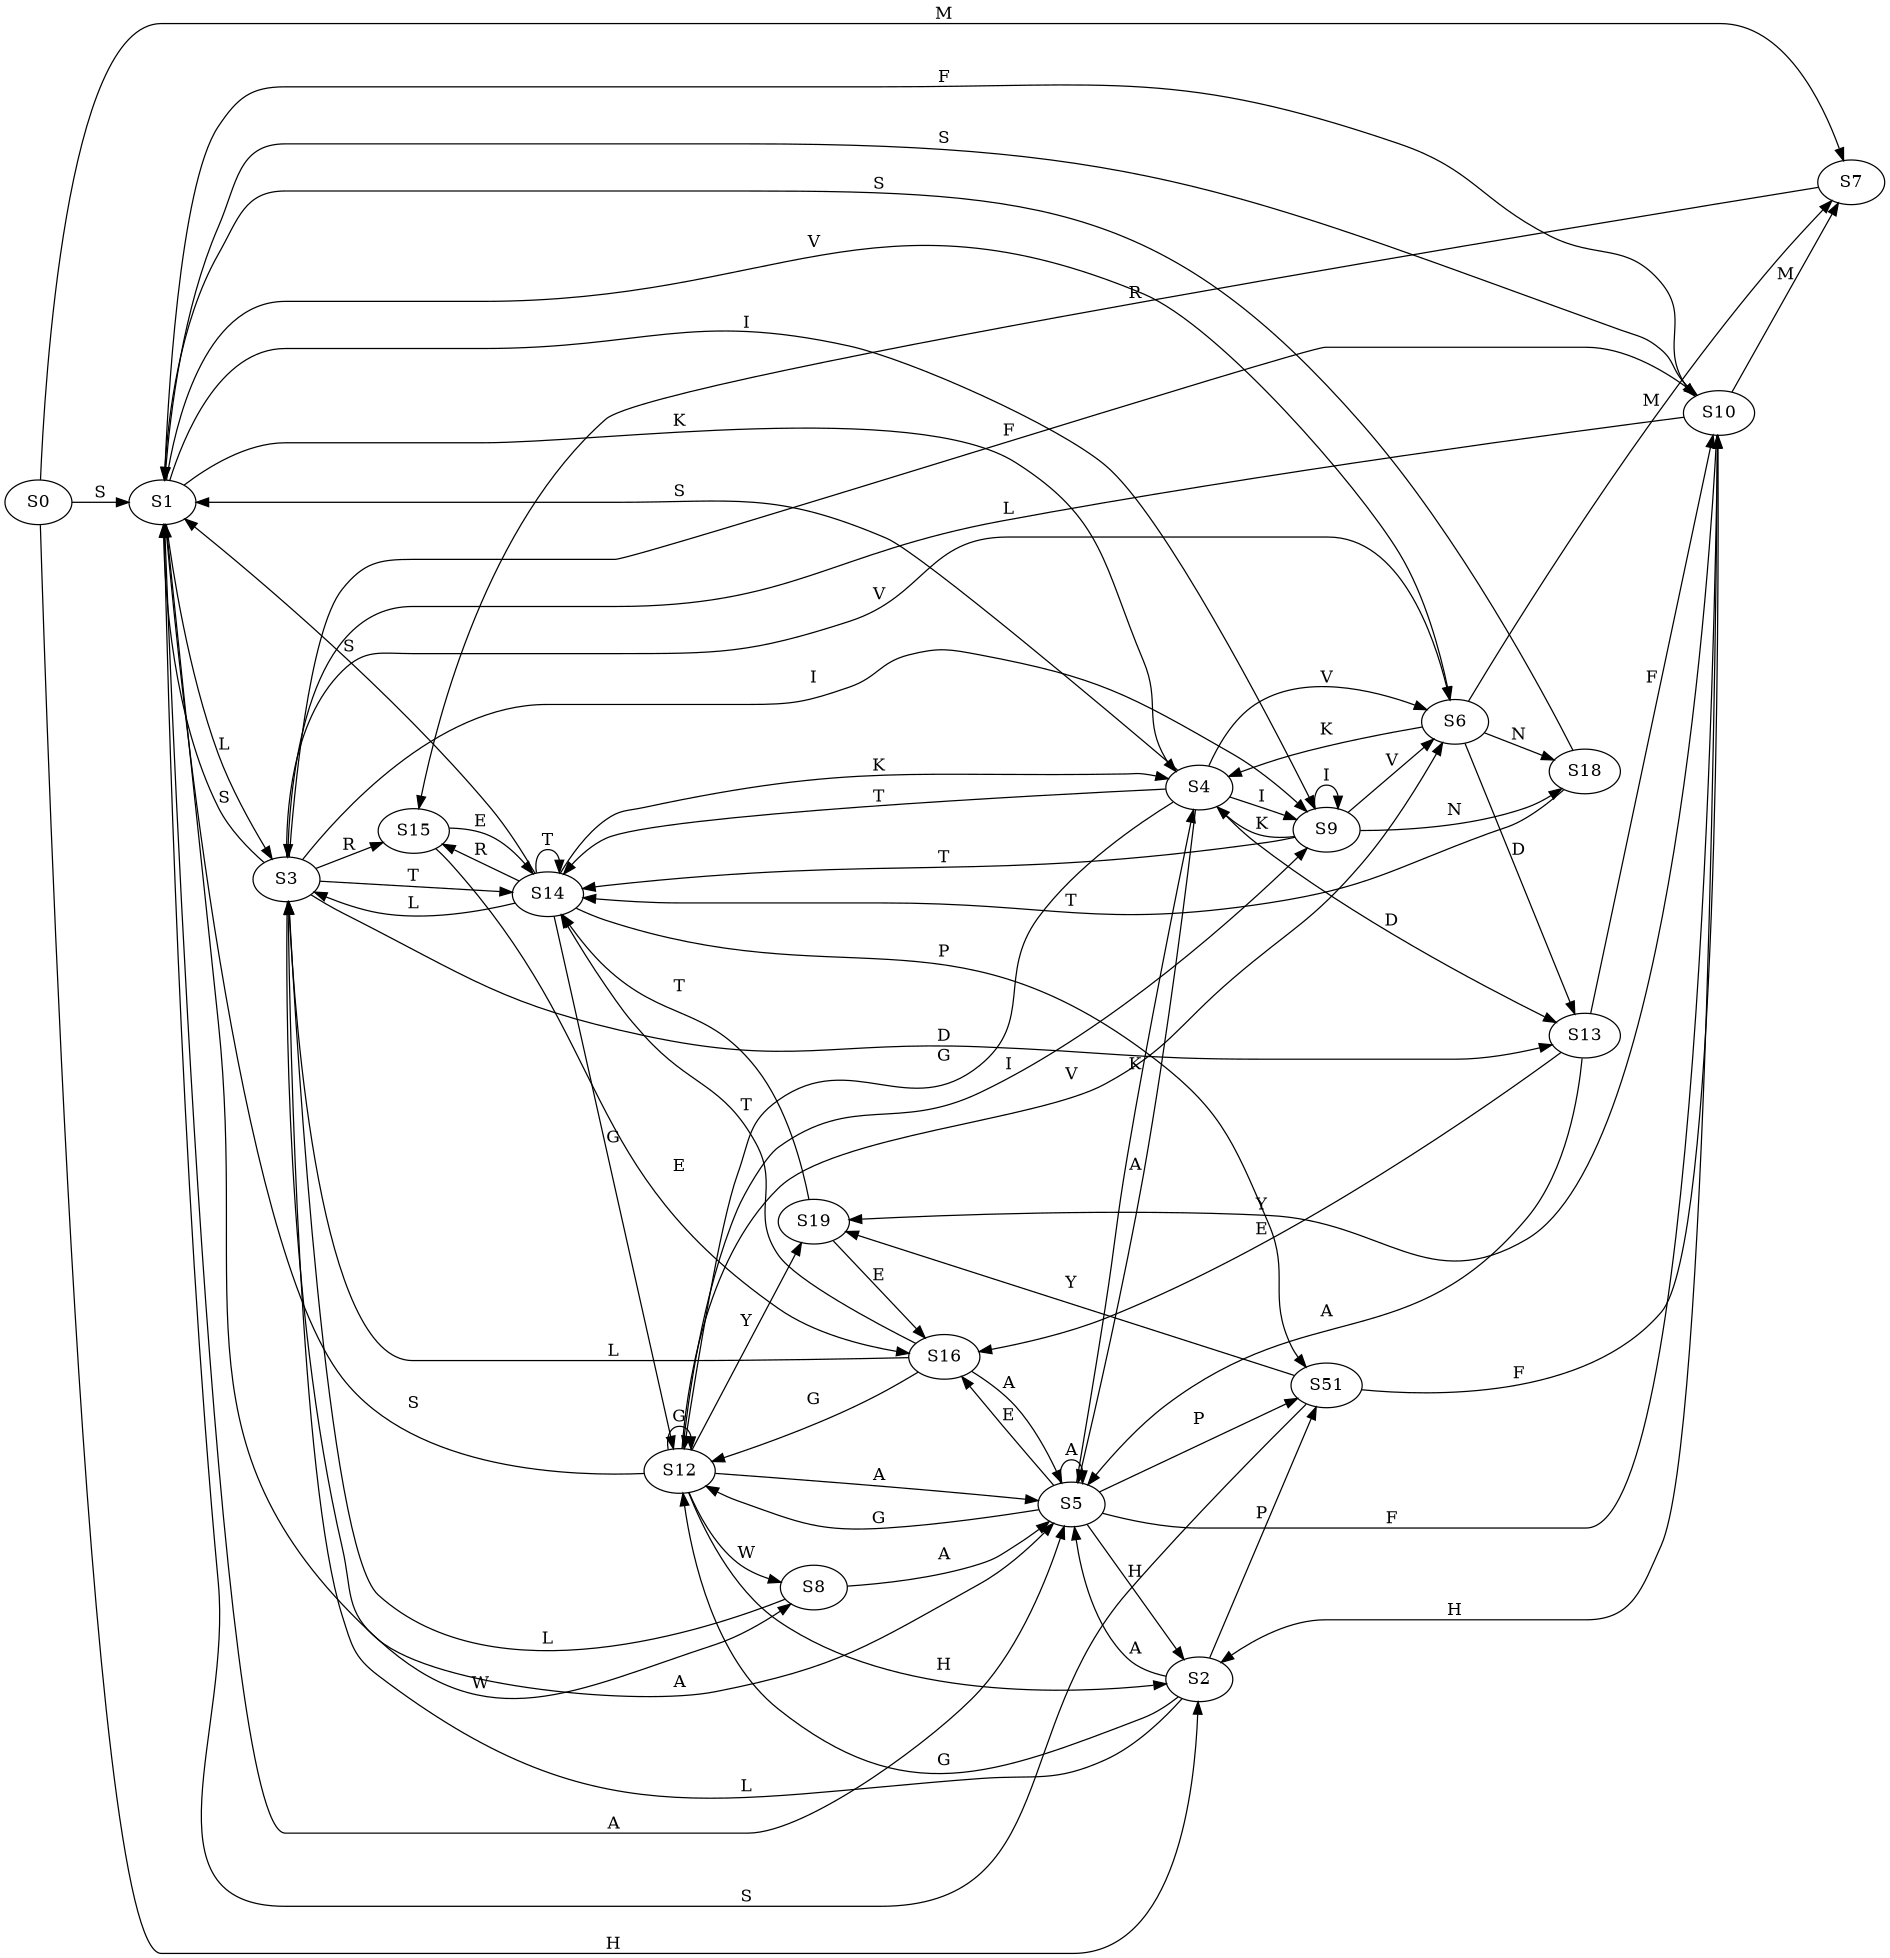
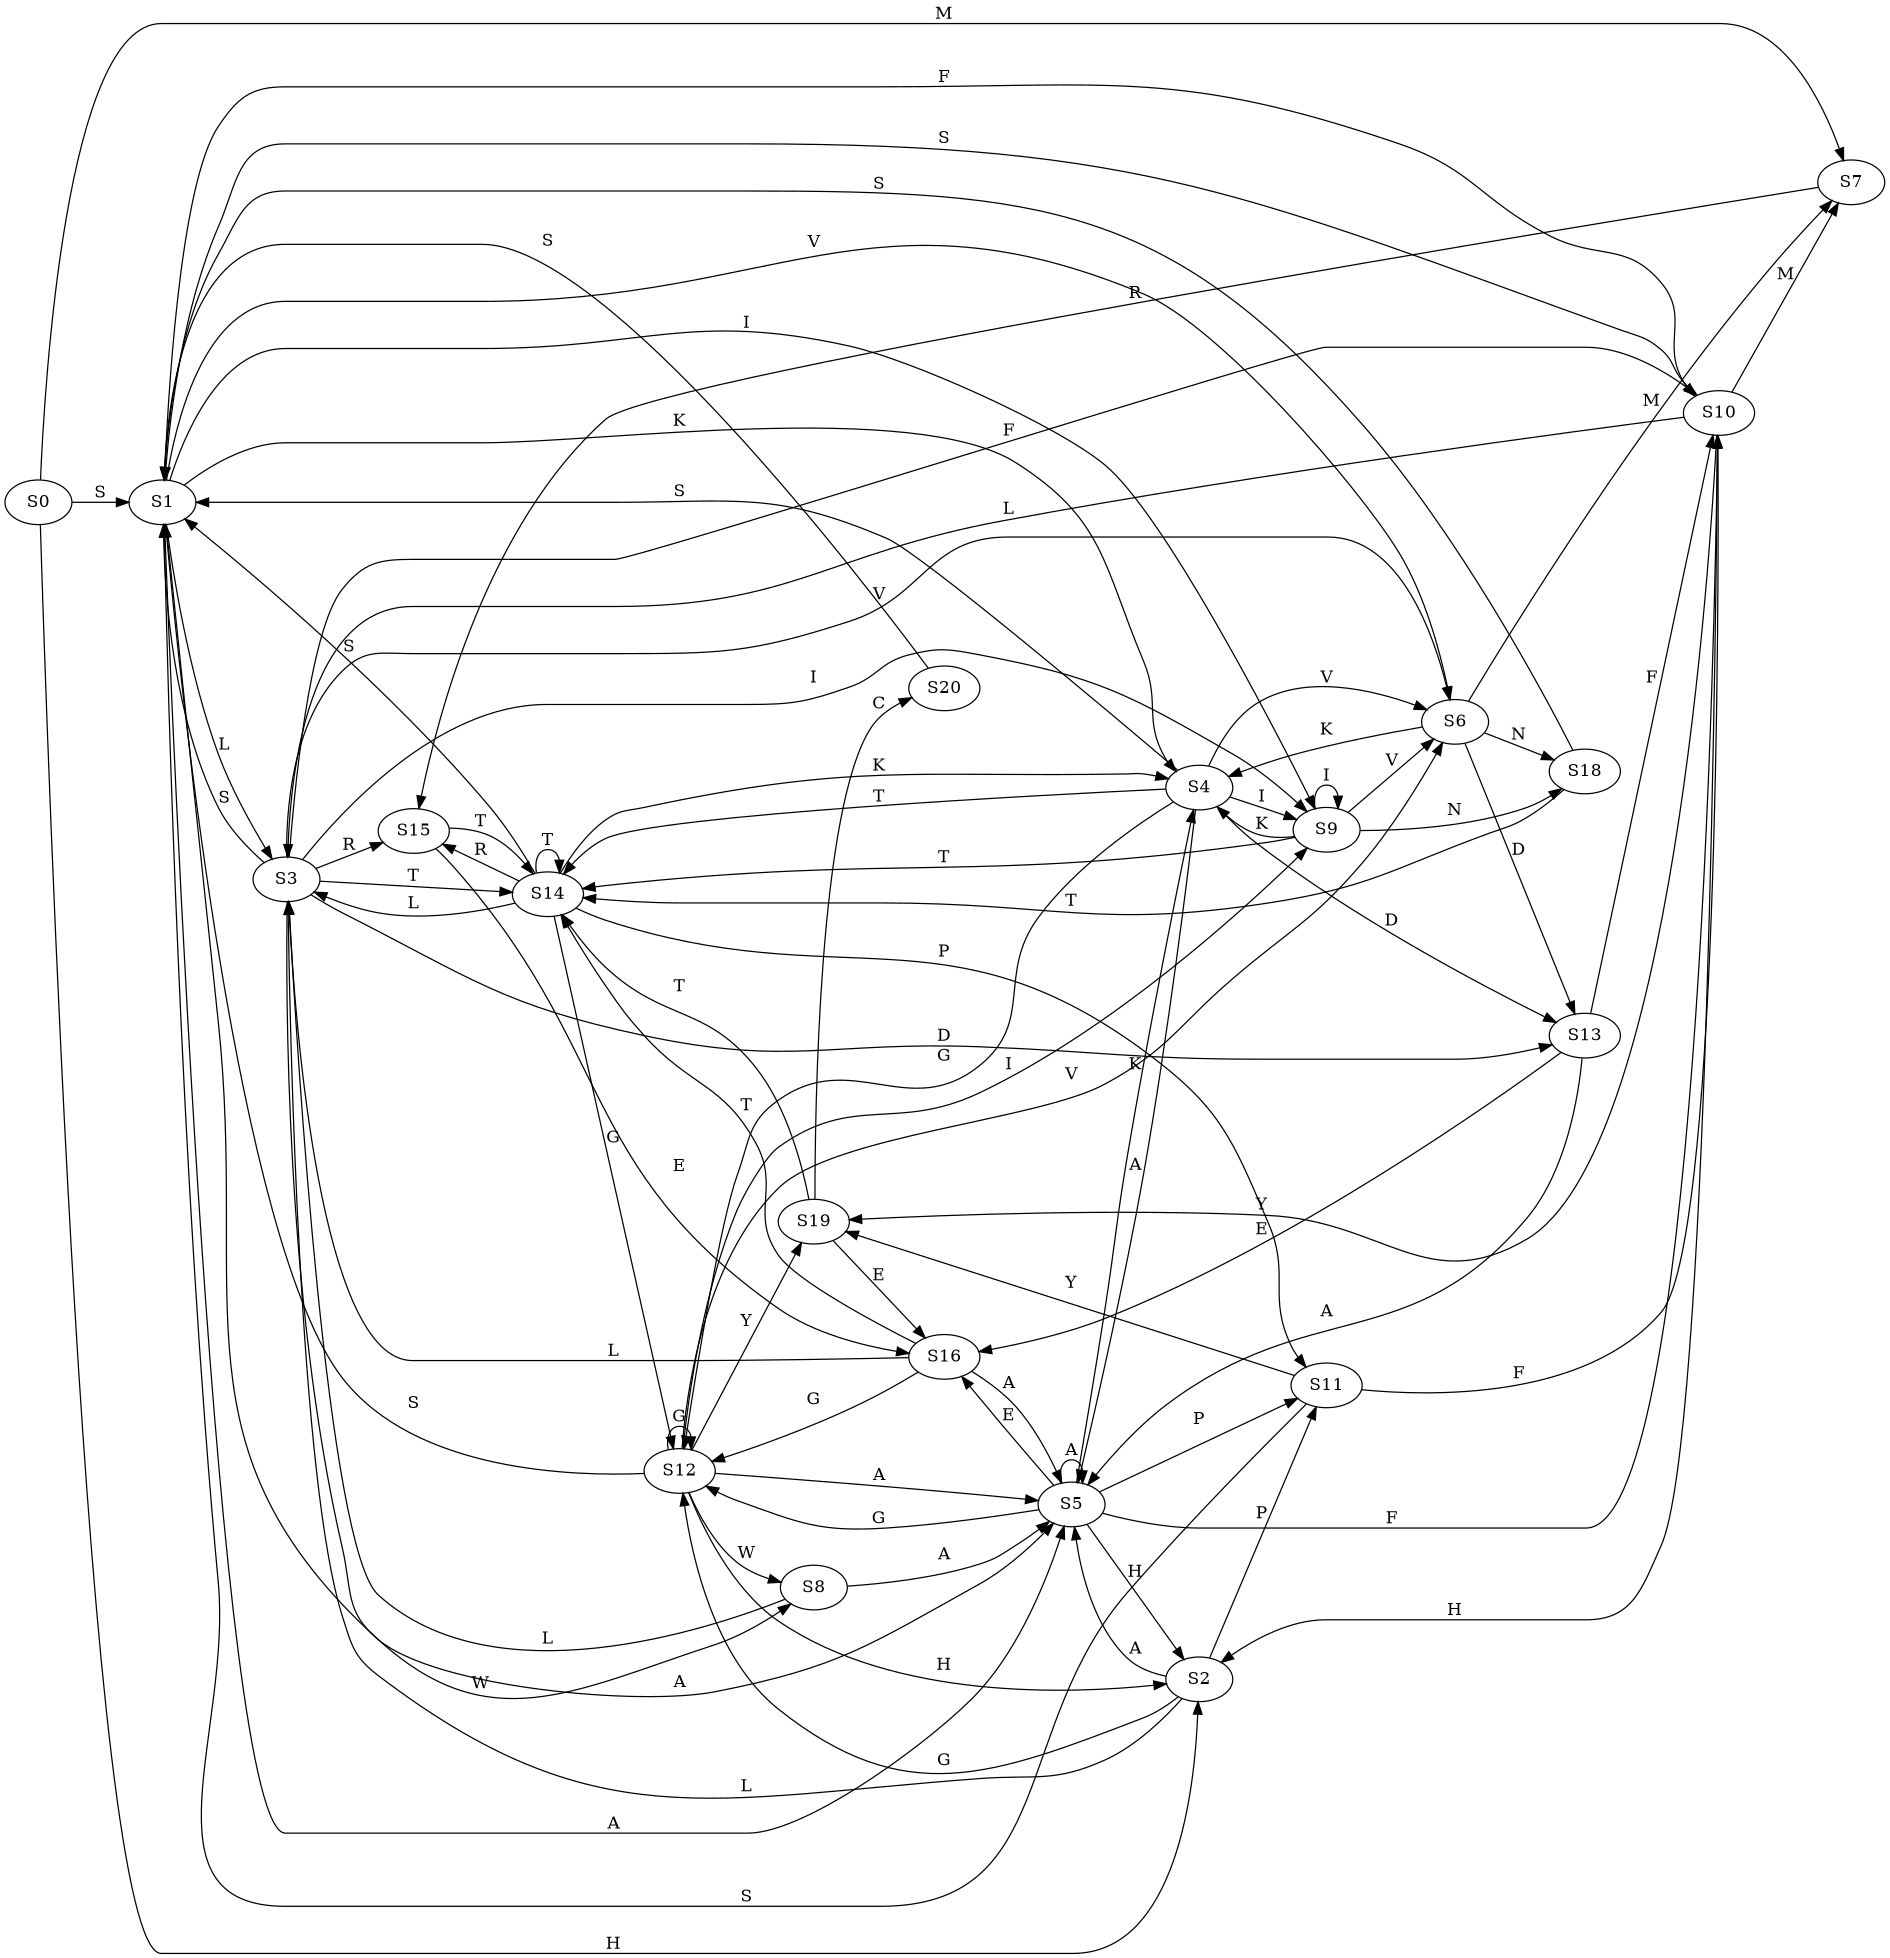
none -> (944, 688)
(481, 822) -> (481, 822)
(1327, 1385) -> (1327, 1385)
